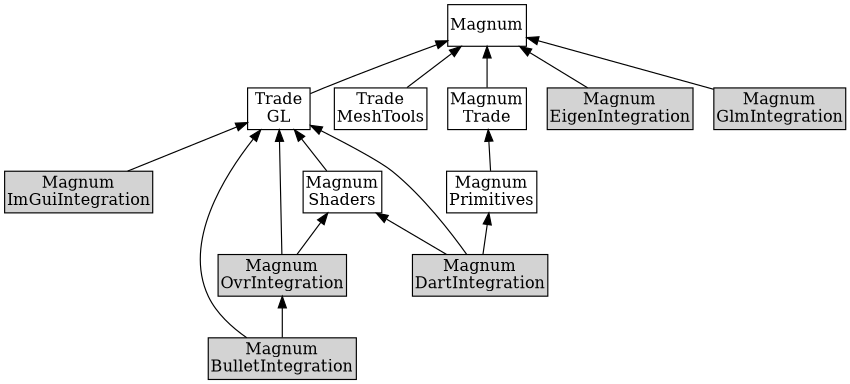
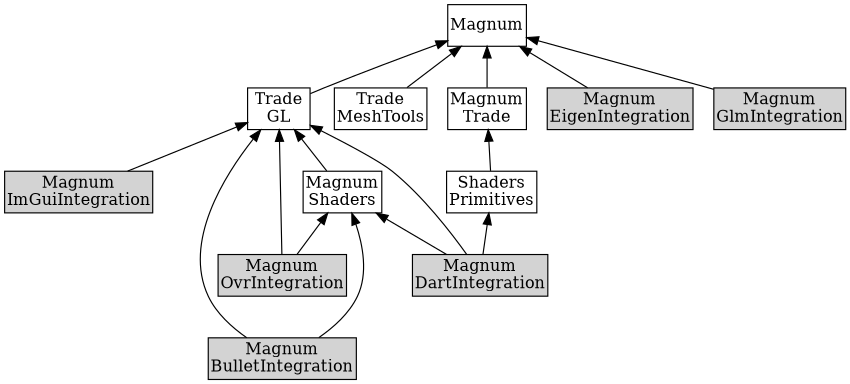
(492, 192) -> (492, 192)
(282, 323) -> (360, 288)
